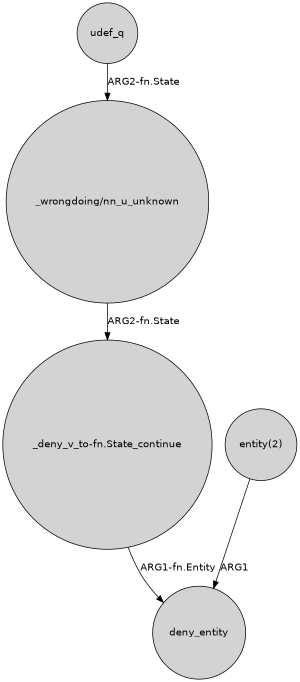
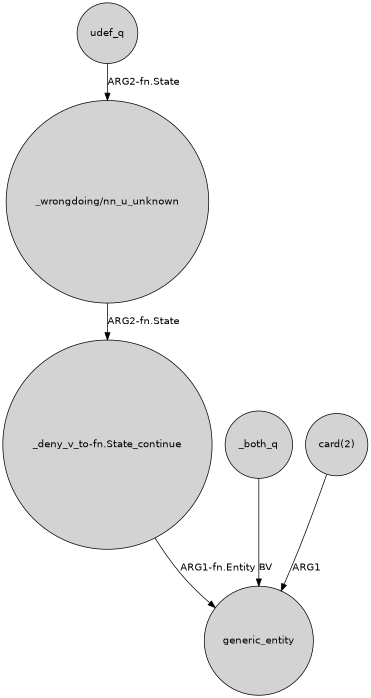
none -> (259, 445)
(261, 445) -> (337, 445)
(199, 633) -> (259, 641)
